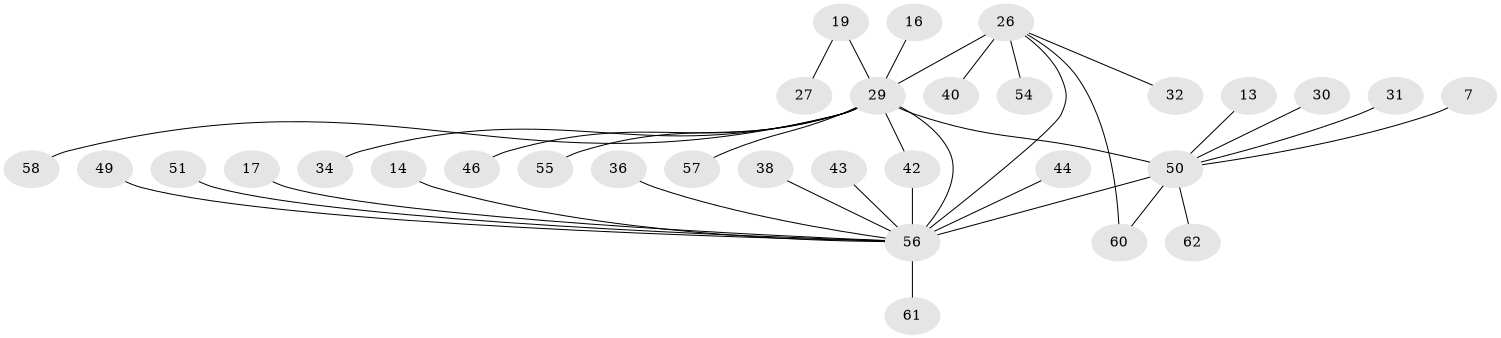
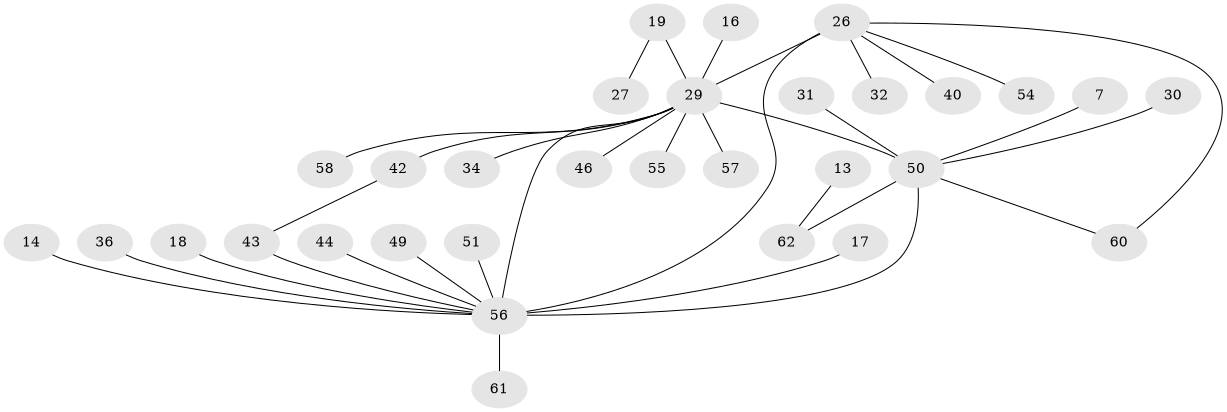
(1212, 132) -> (815, 206)
(766, 169) -> (178, 243)
(912, 206) -> (325, 206)
